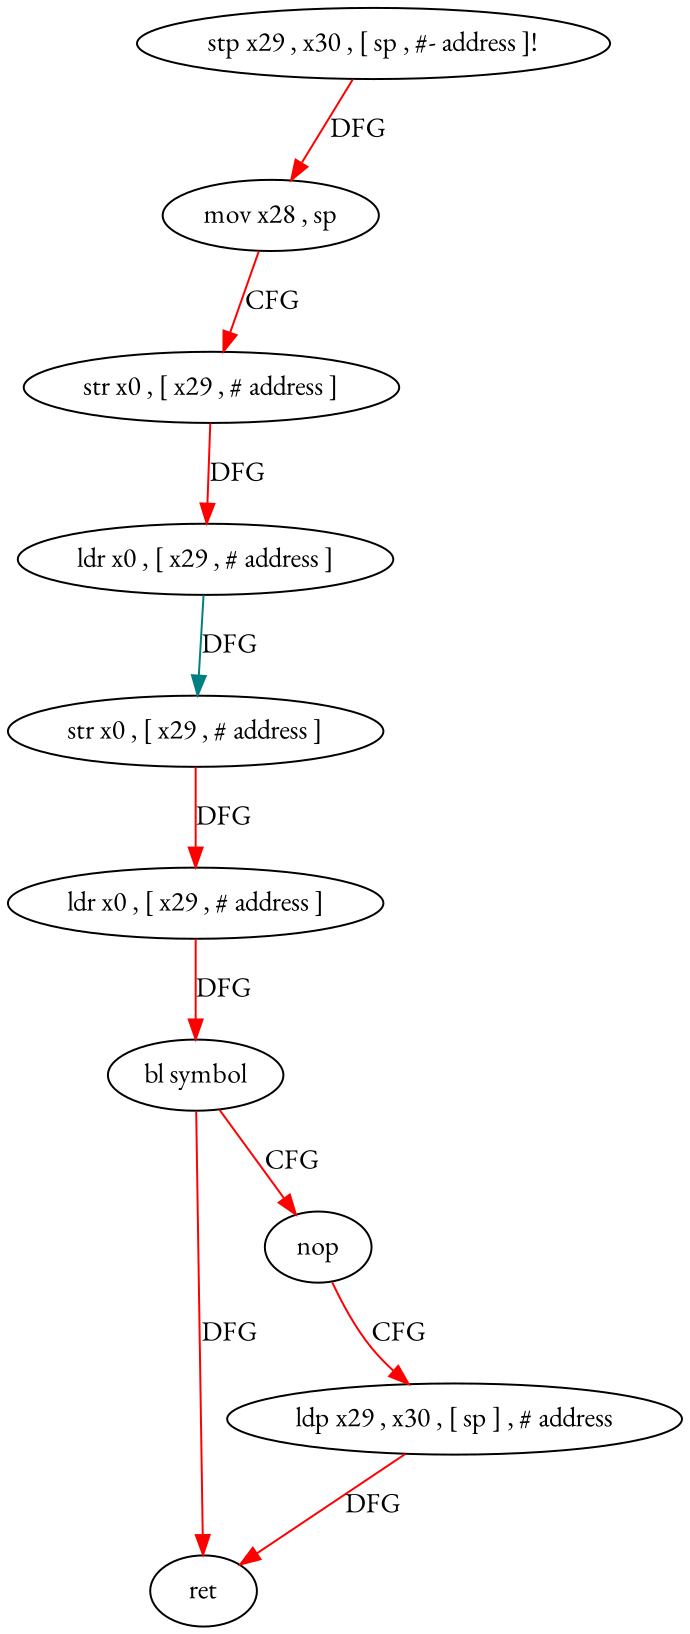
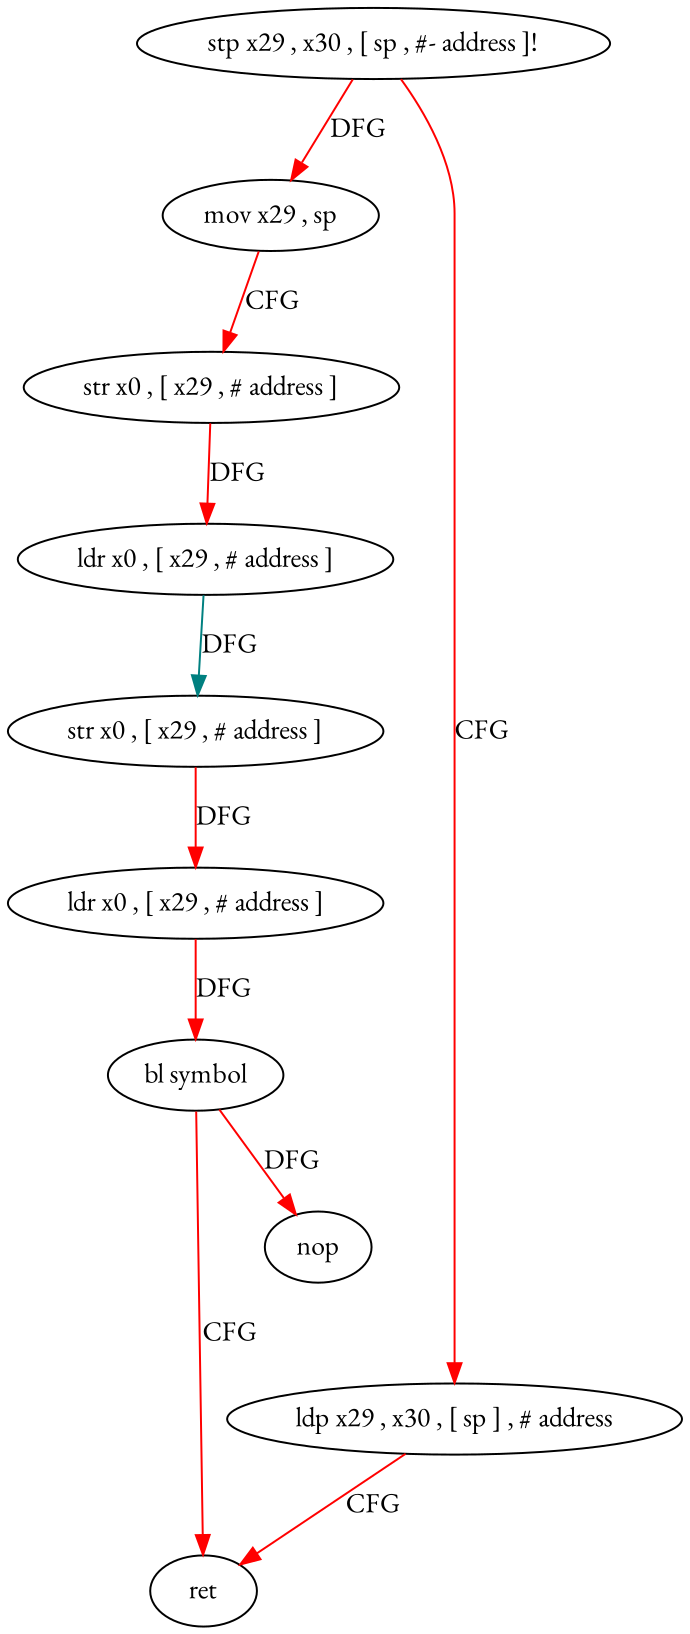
(271, 215) -> (271, 215)
(293, 1161) -> (293, 1161)
(358, 1330) -> (455, 715)
(230, 1333) -> (230, 1333)
(374, 1505) -> (374, 1505)
